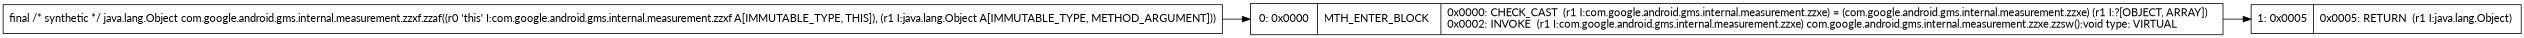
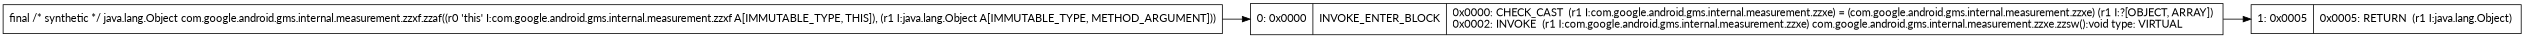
(1377, 19) -> (1380, 19)
